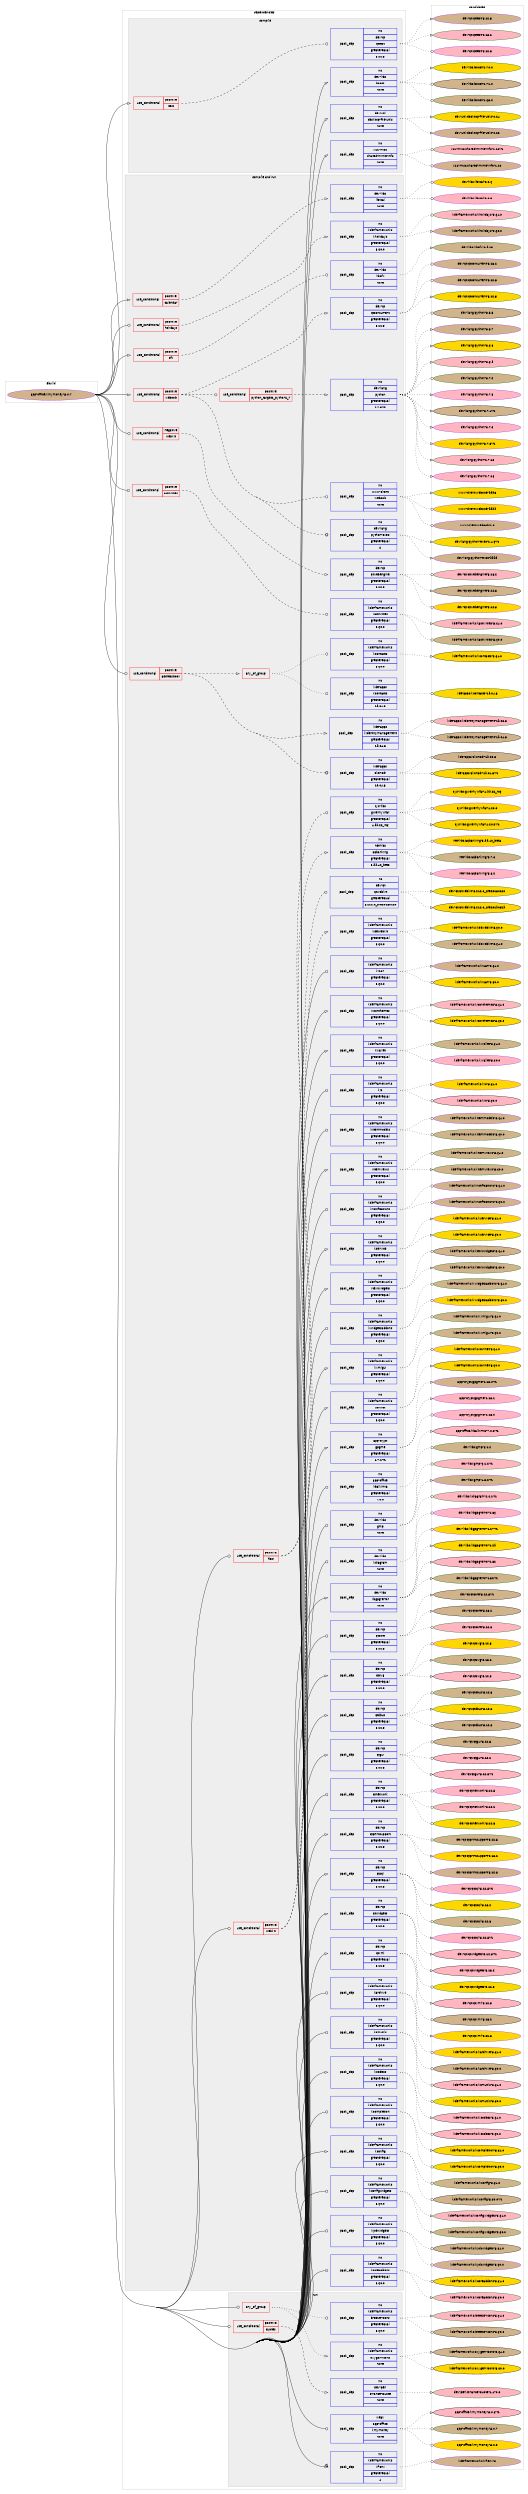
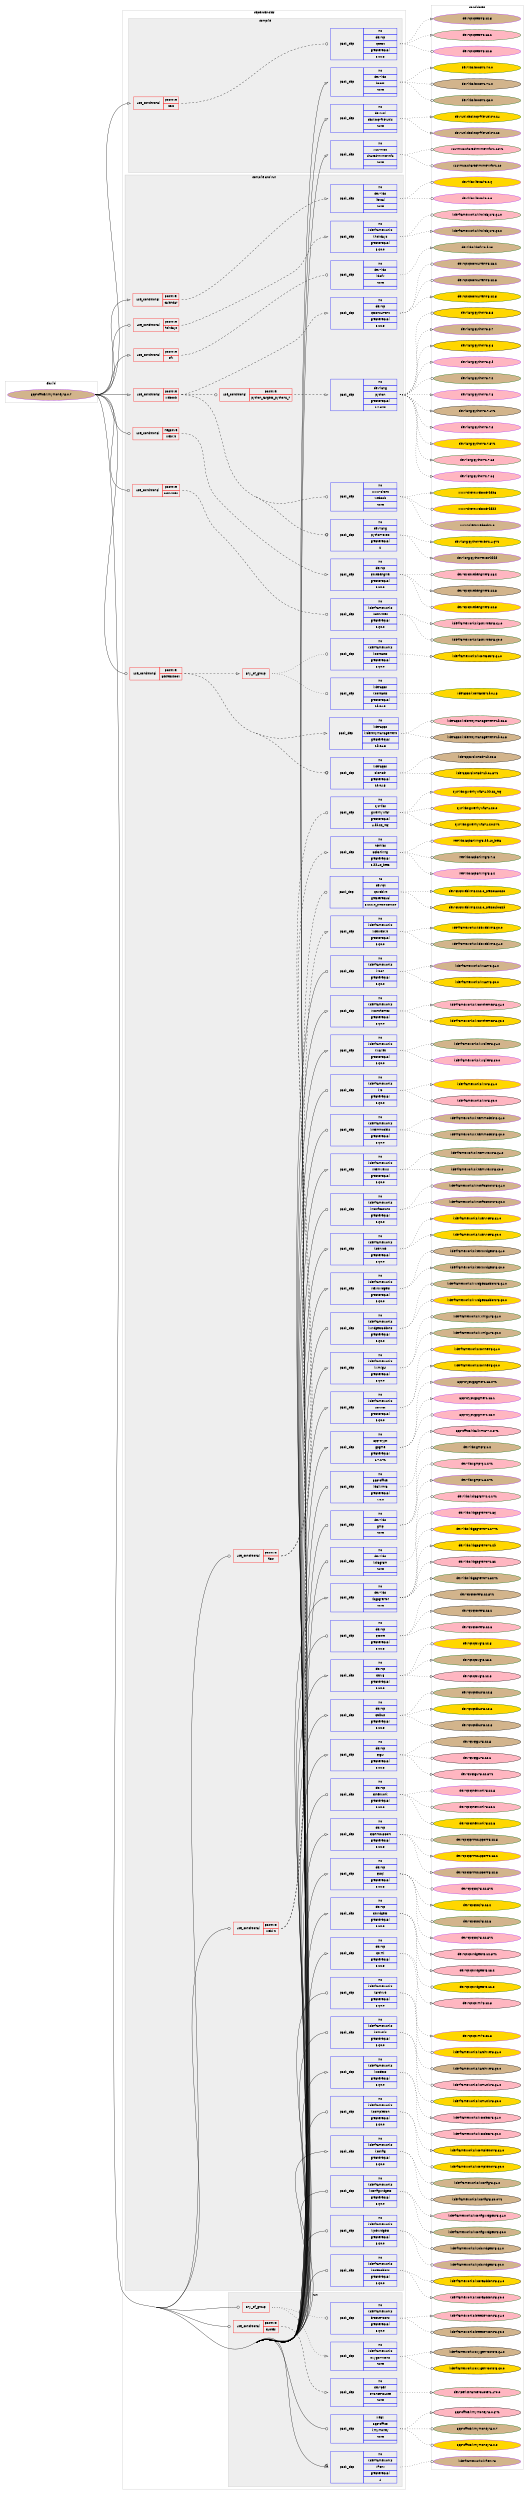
(477, 313) -> (477, 313)
(477, 362) -> (477, 362)
(477, 2020) -> none
